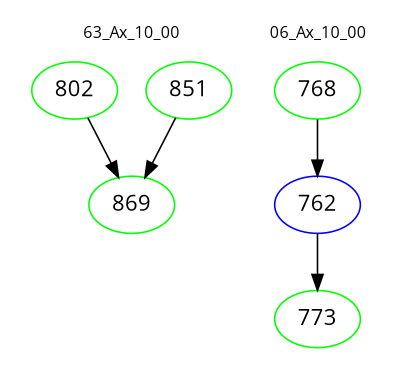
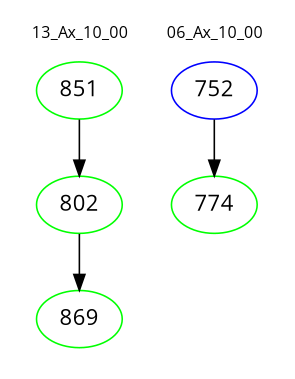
(132, 34) -> (80, 34)
(318, 90) -> none
(164, 141) -> (79, 140)
(318, 205) -> (214, 90)
(318, 319) -> (214, 205)
